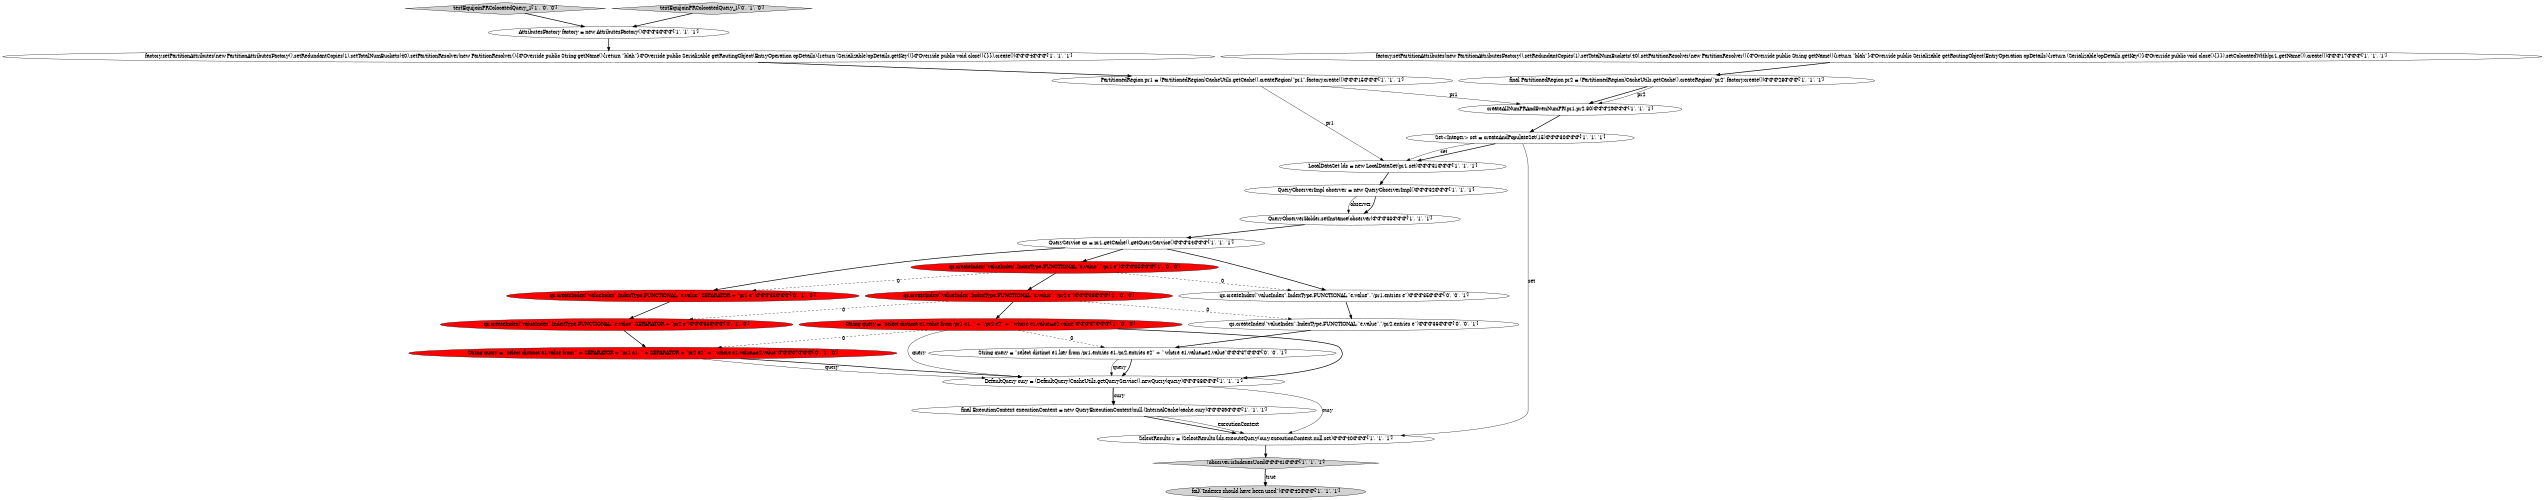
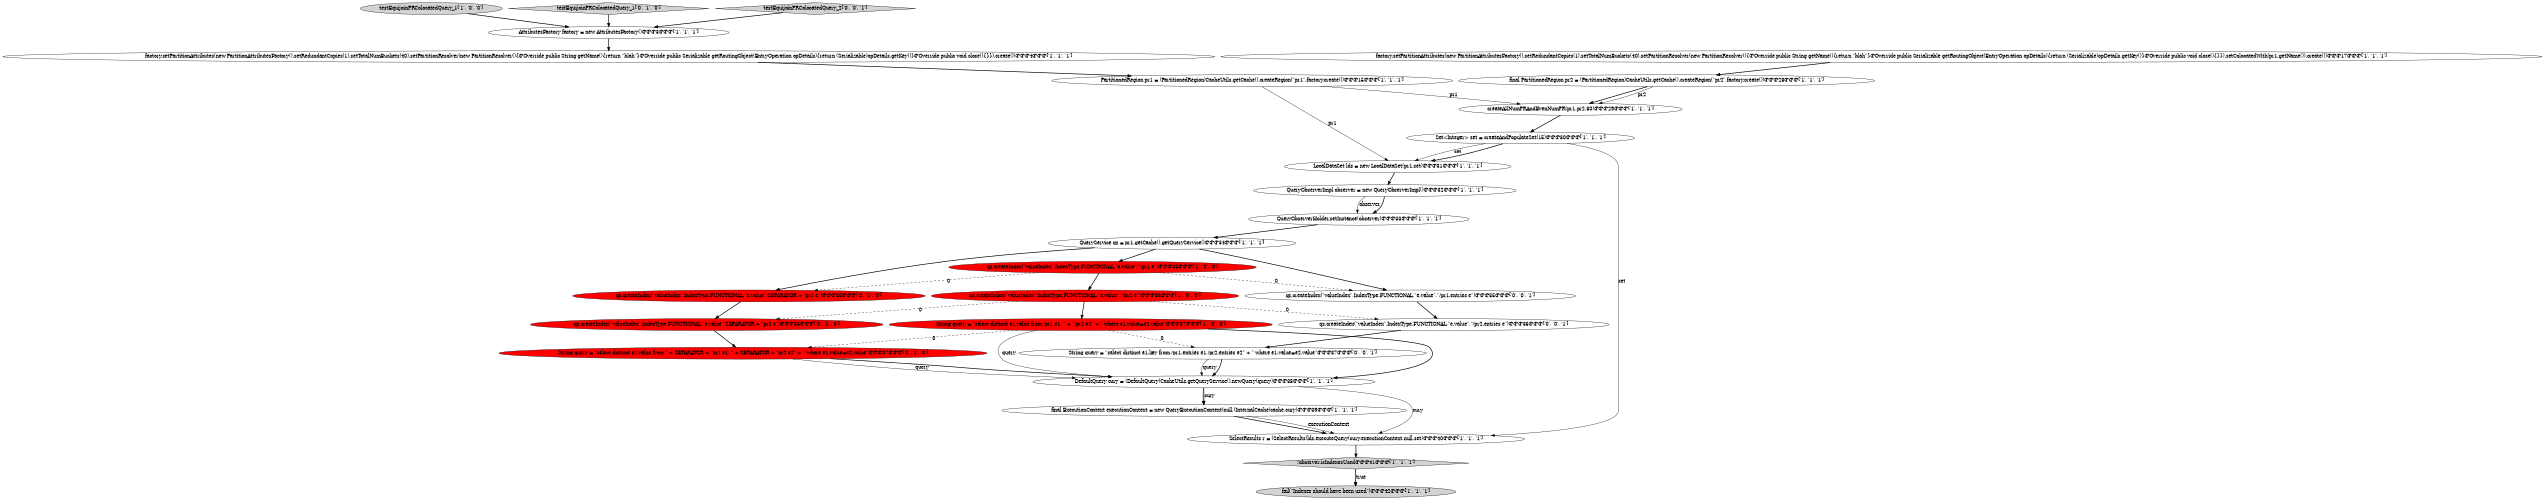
(505, 9) -> (431, 9)
none -> (815, 9)
